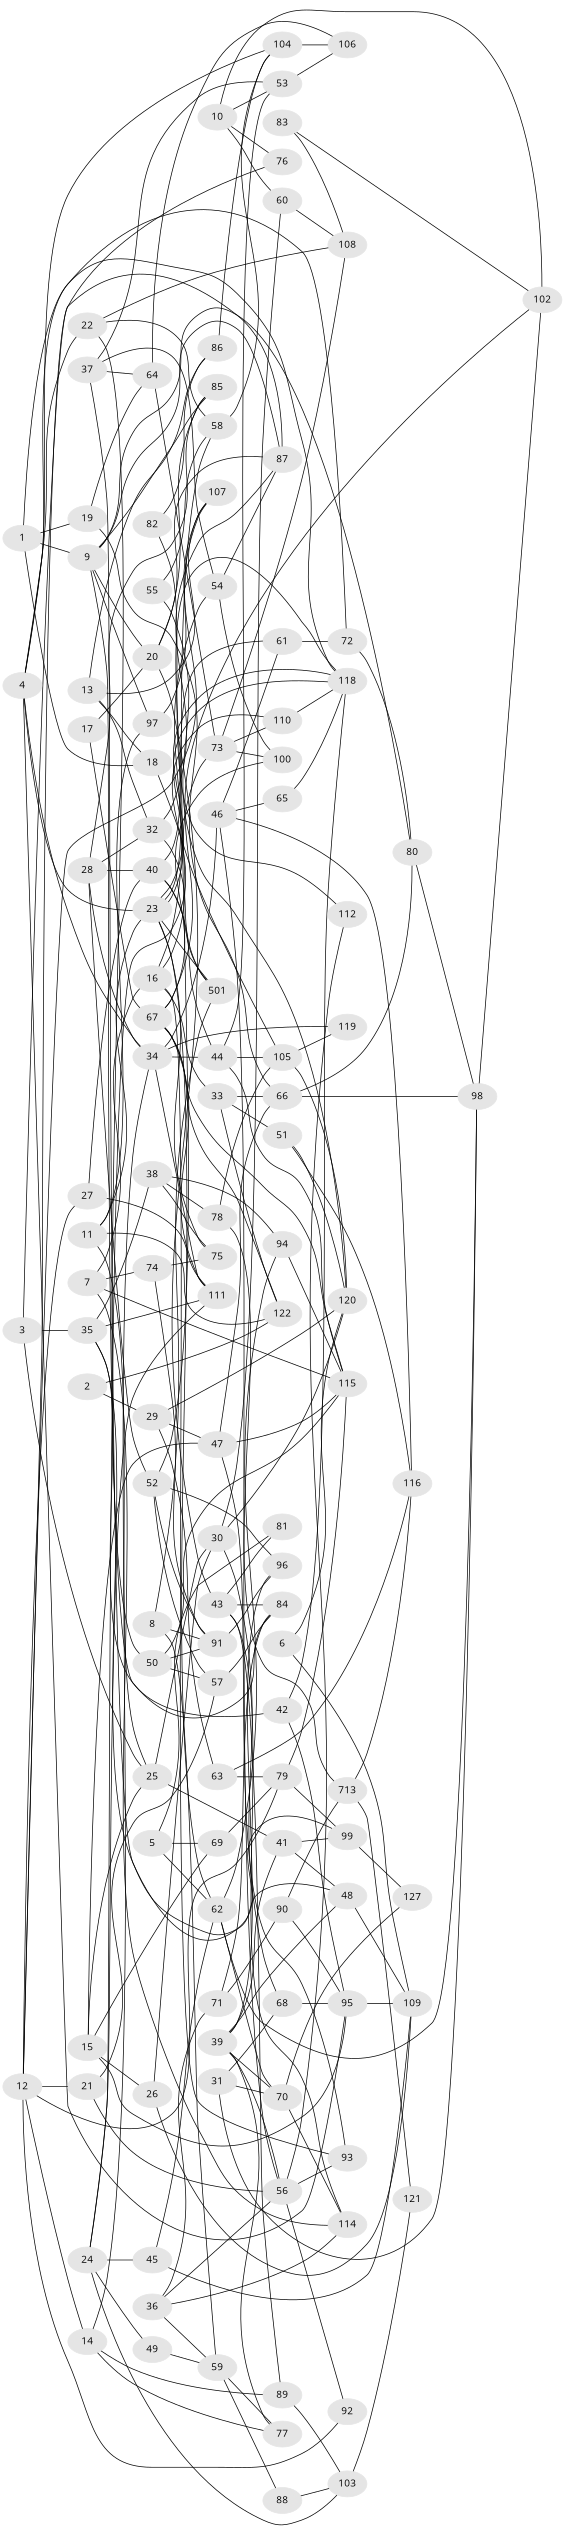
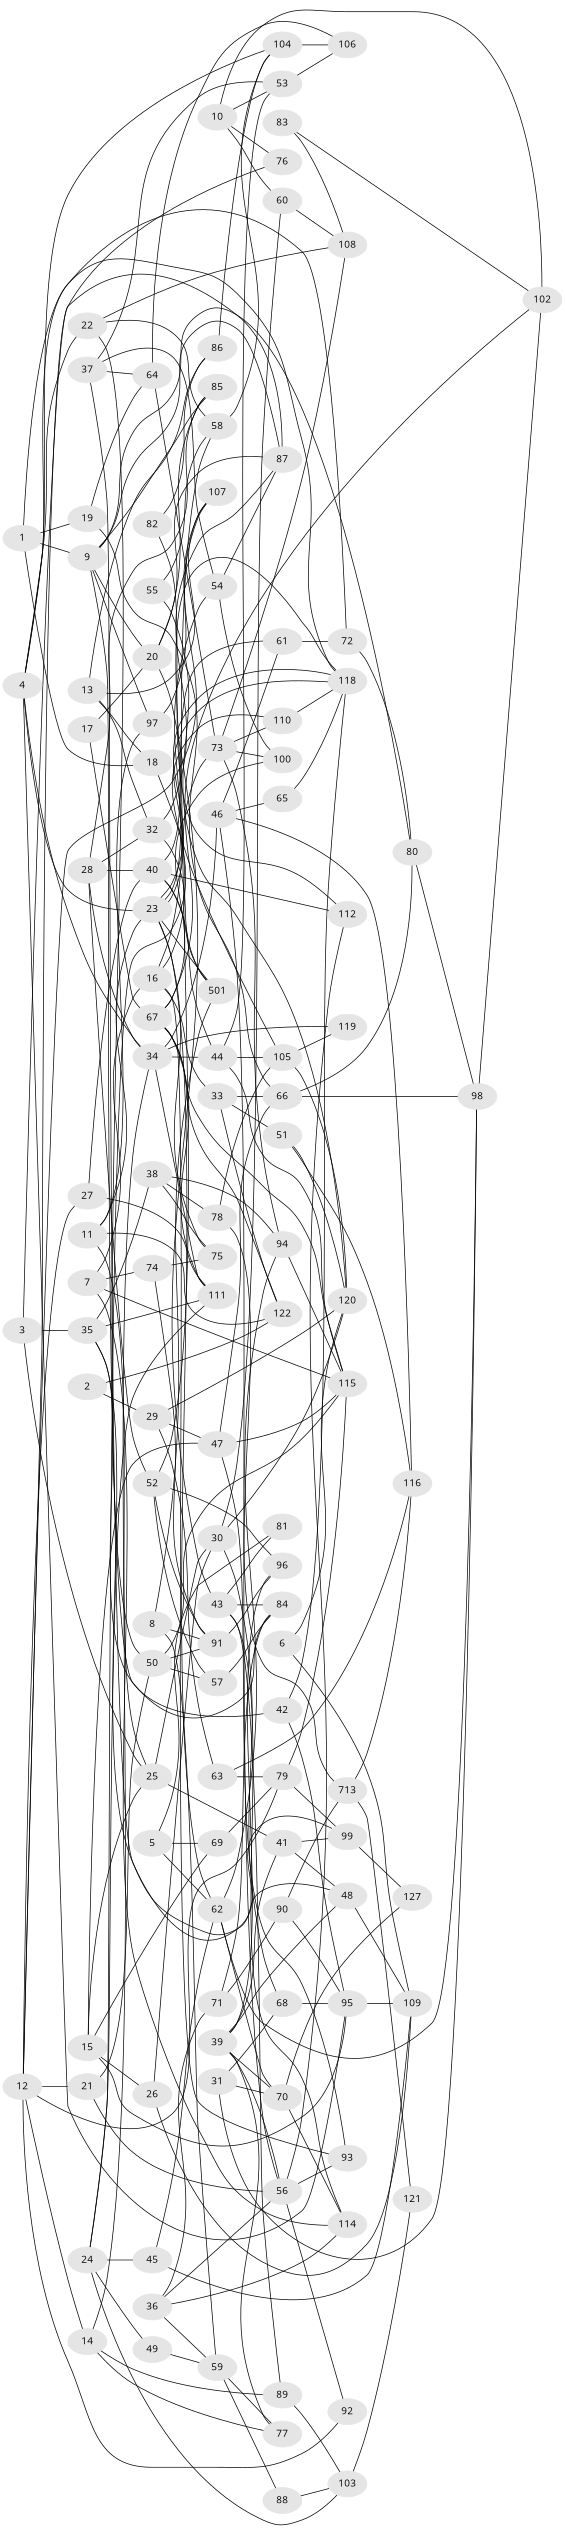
none -> (252, 888)
none -> (238, 890)
(115, 1872) -> (130, 1786)
